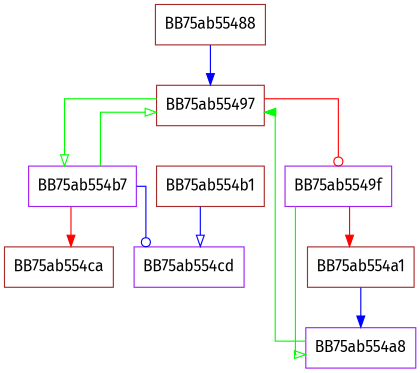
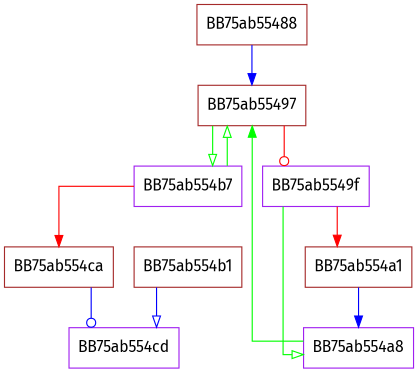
(146, 207) -> (91, 303)
